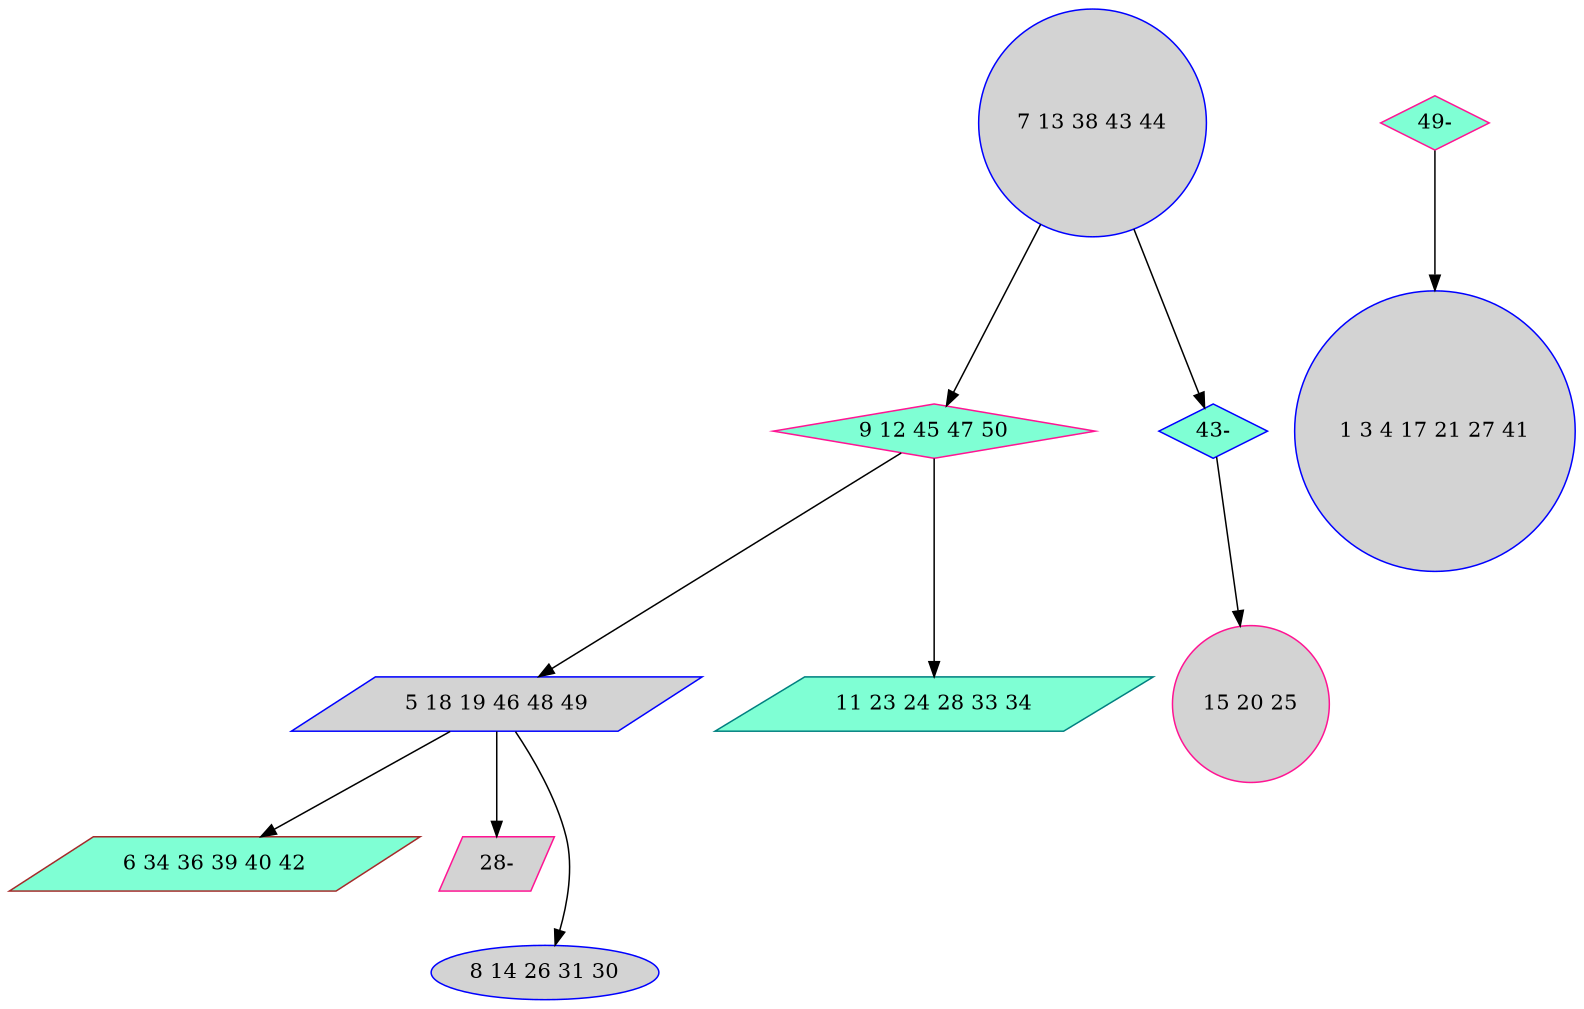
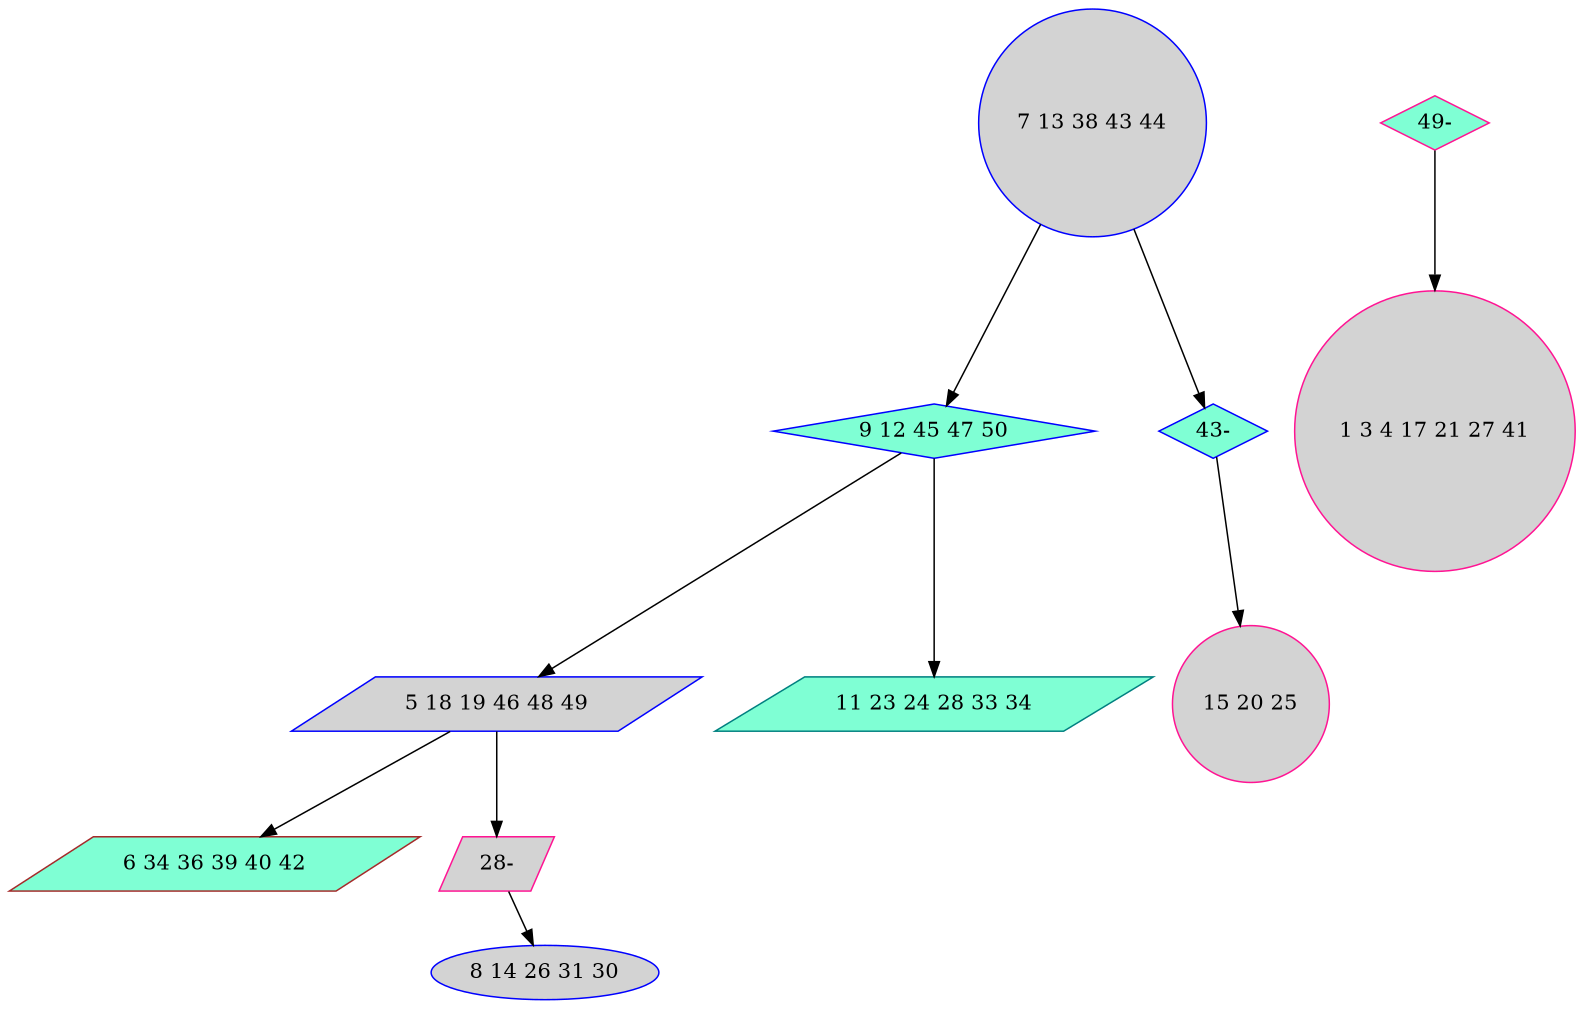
(934, 431) -> (934, 431)
(1435, 431) -> (1435, 431)
(563, 826) -> (518, 911)
